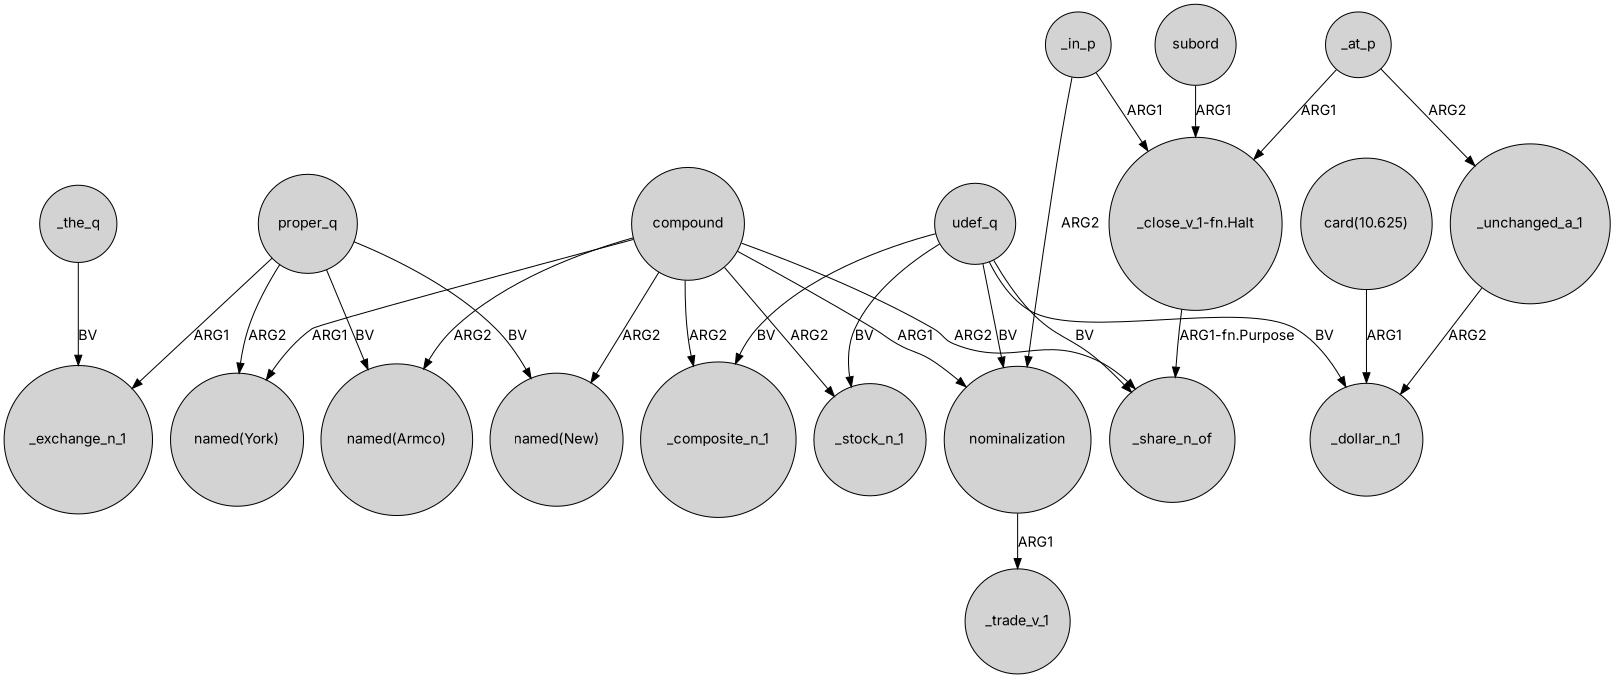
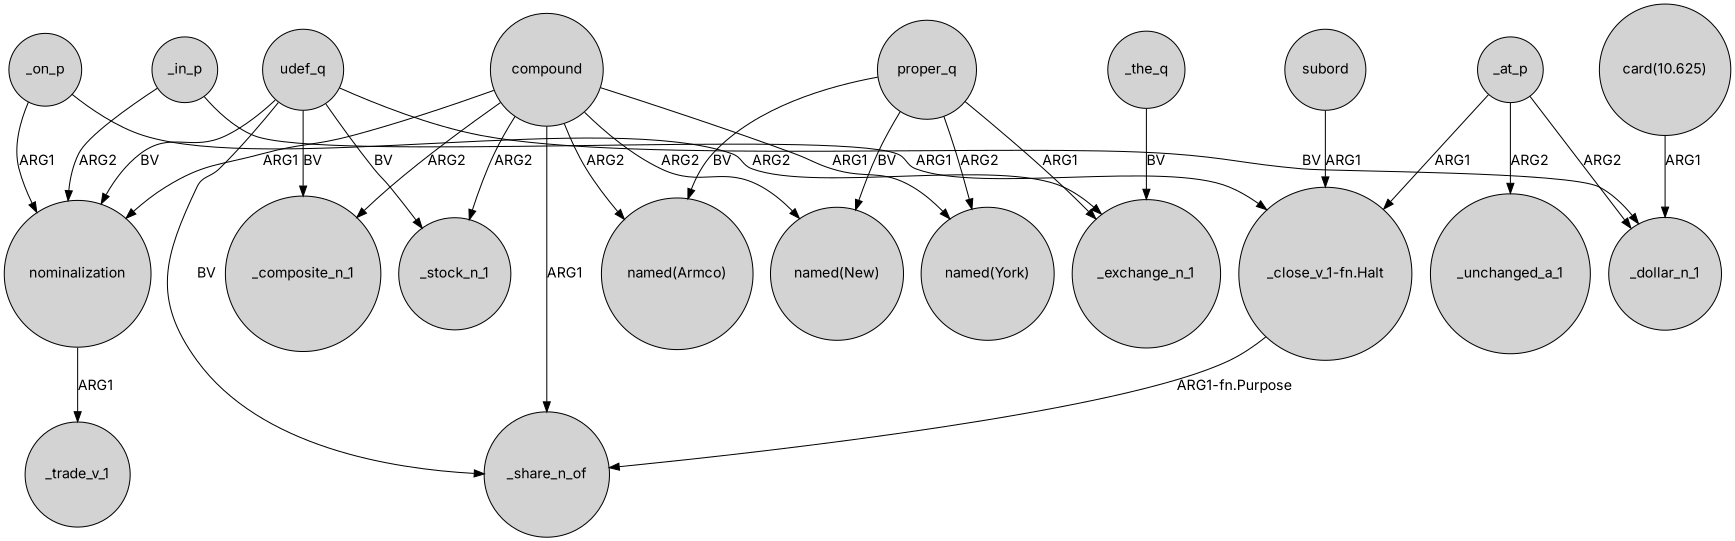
none -> (45, 70)
(973, 336) -> (565, 274)
(1444, 337) -> (1577, 158)
